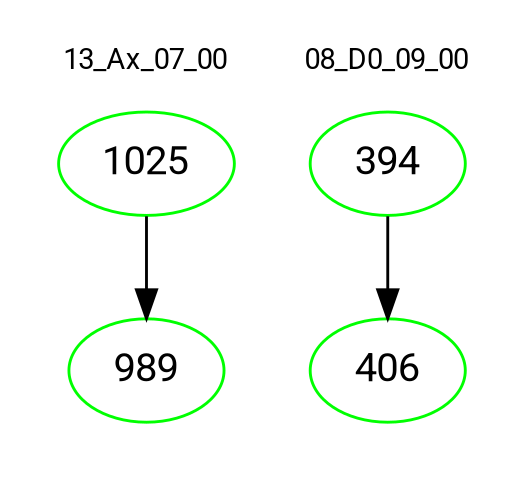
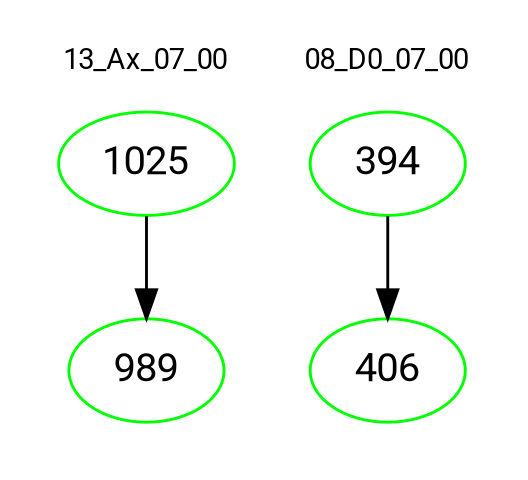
(388, 62) -> (388, 62)
